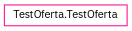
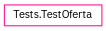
(66, 15) -> (53, 15)
